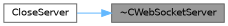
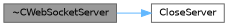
(89, 13) -> (129, 13)
